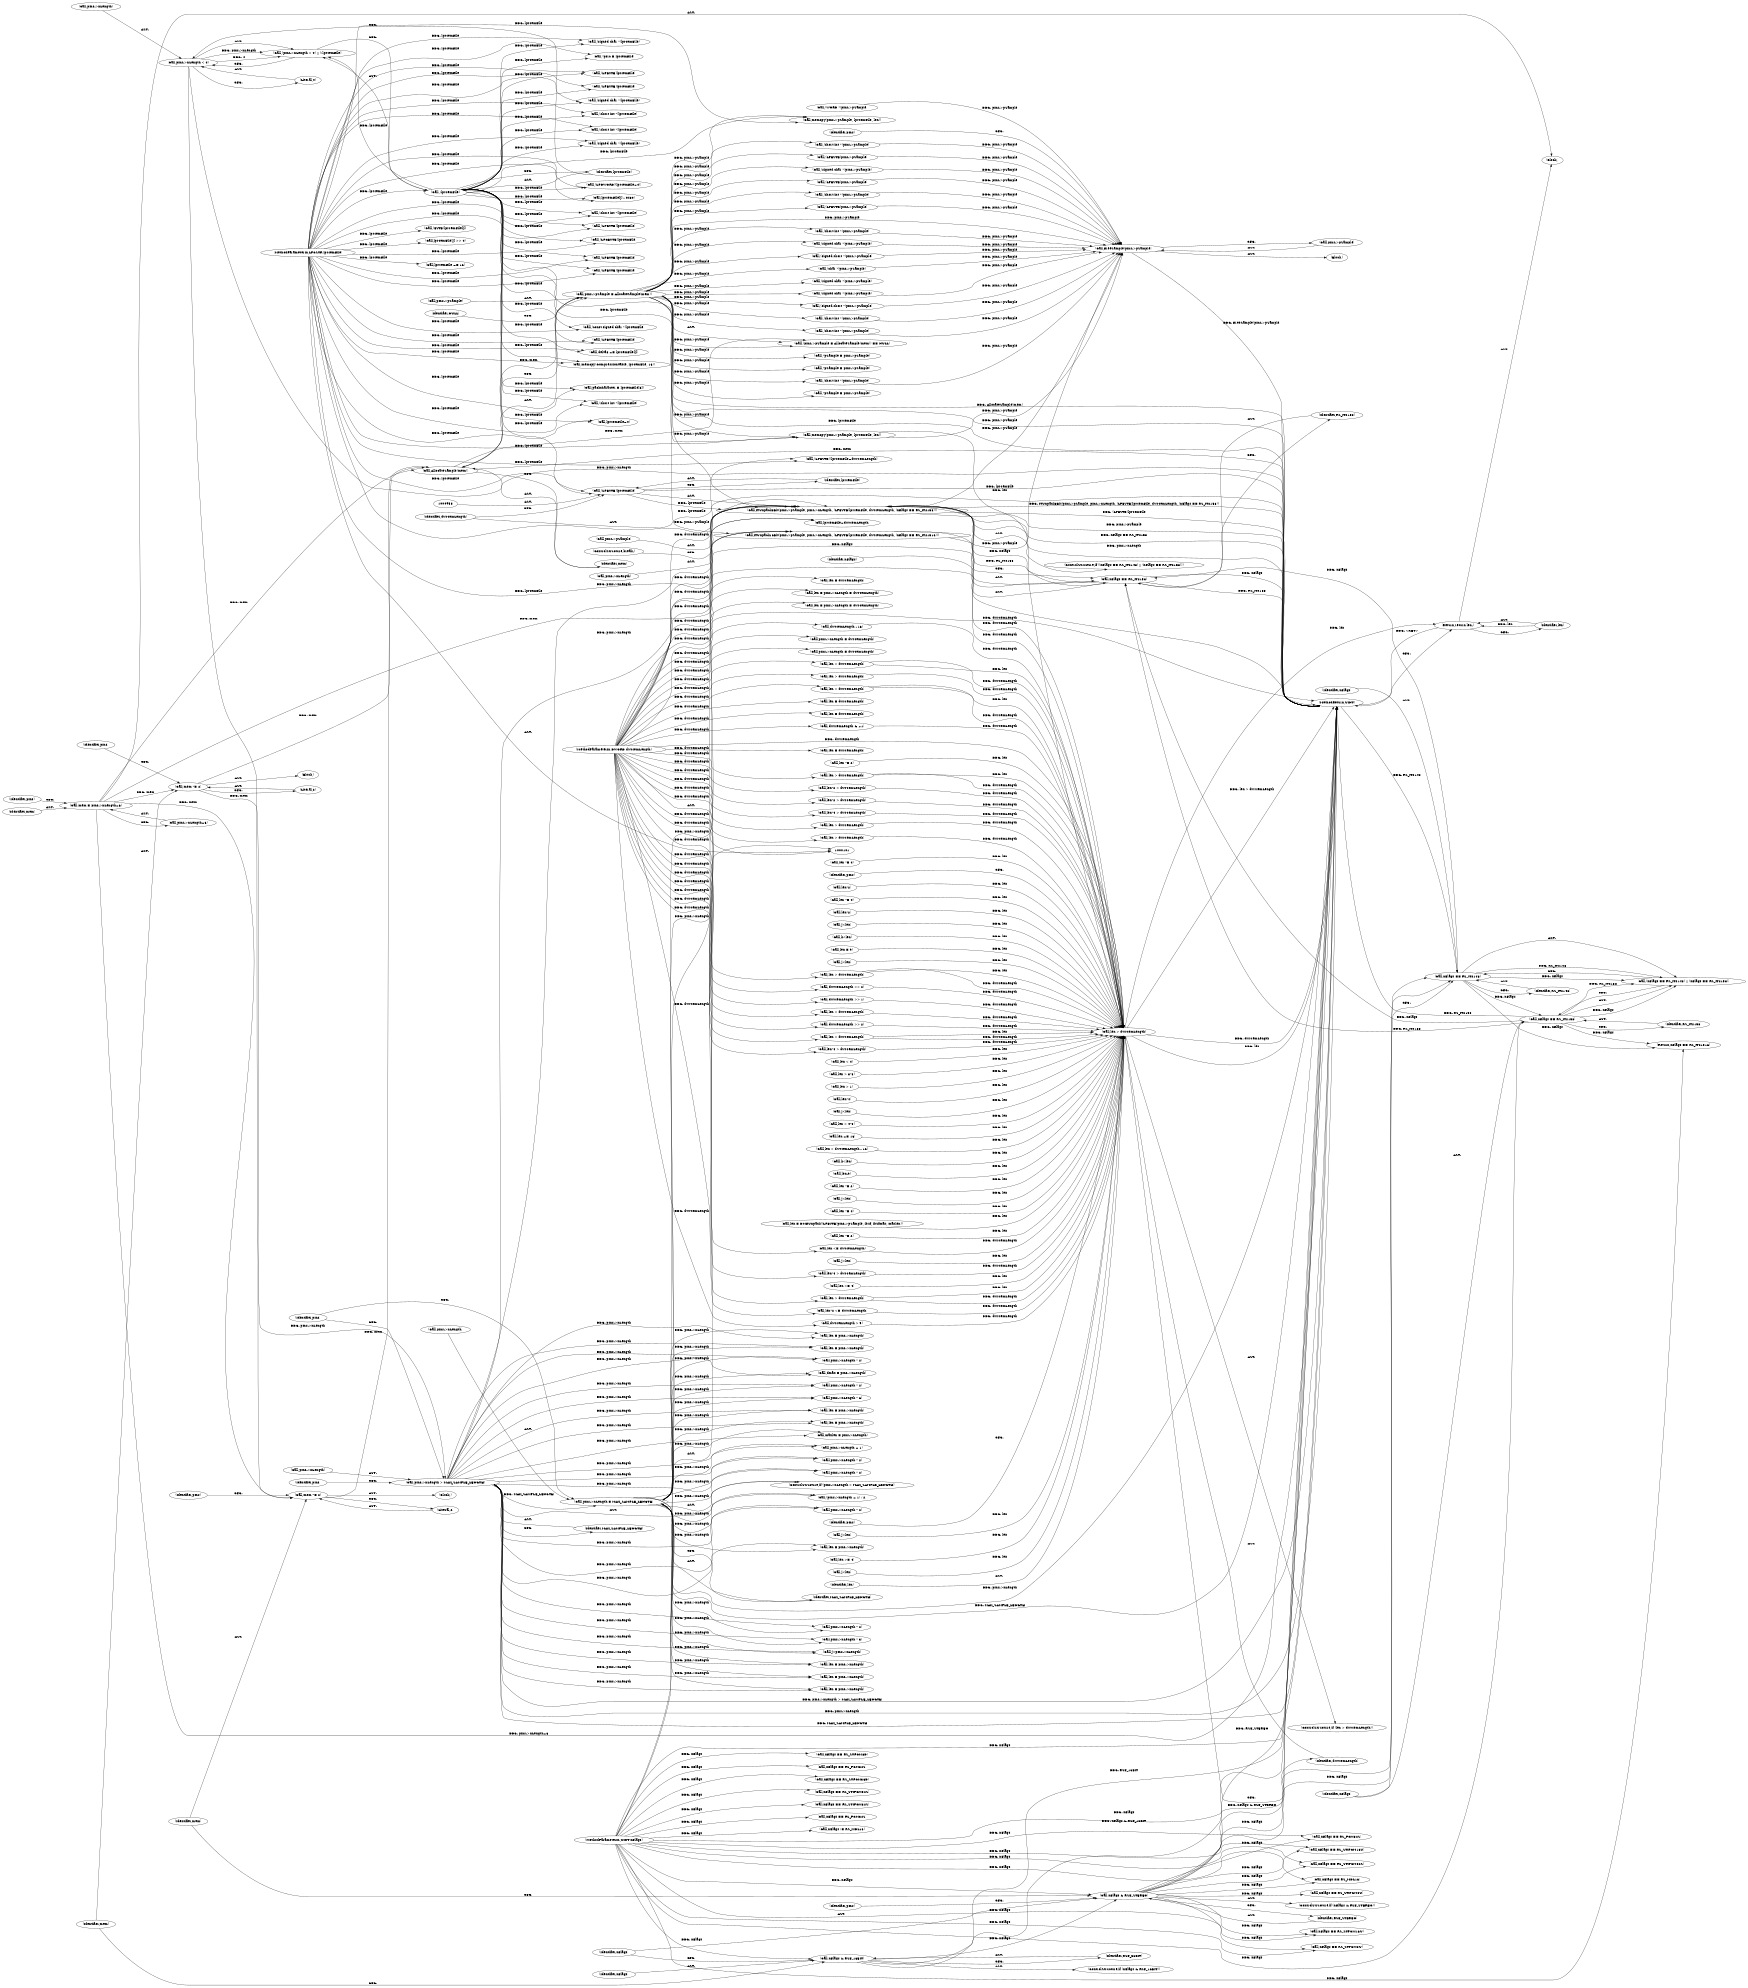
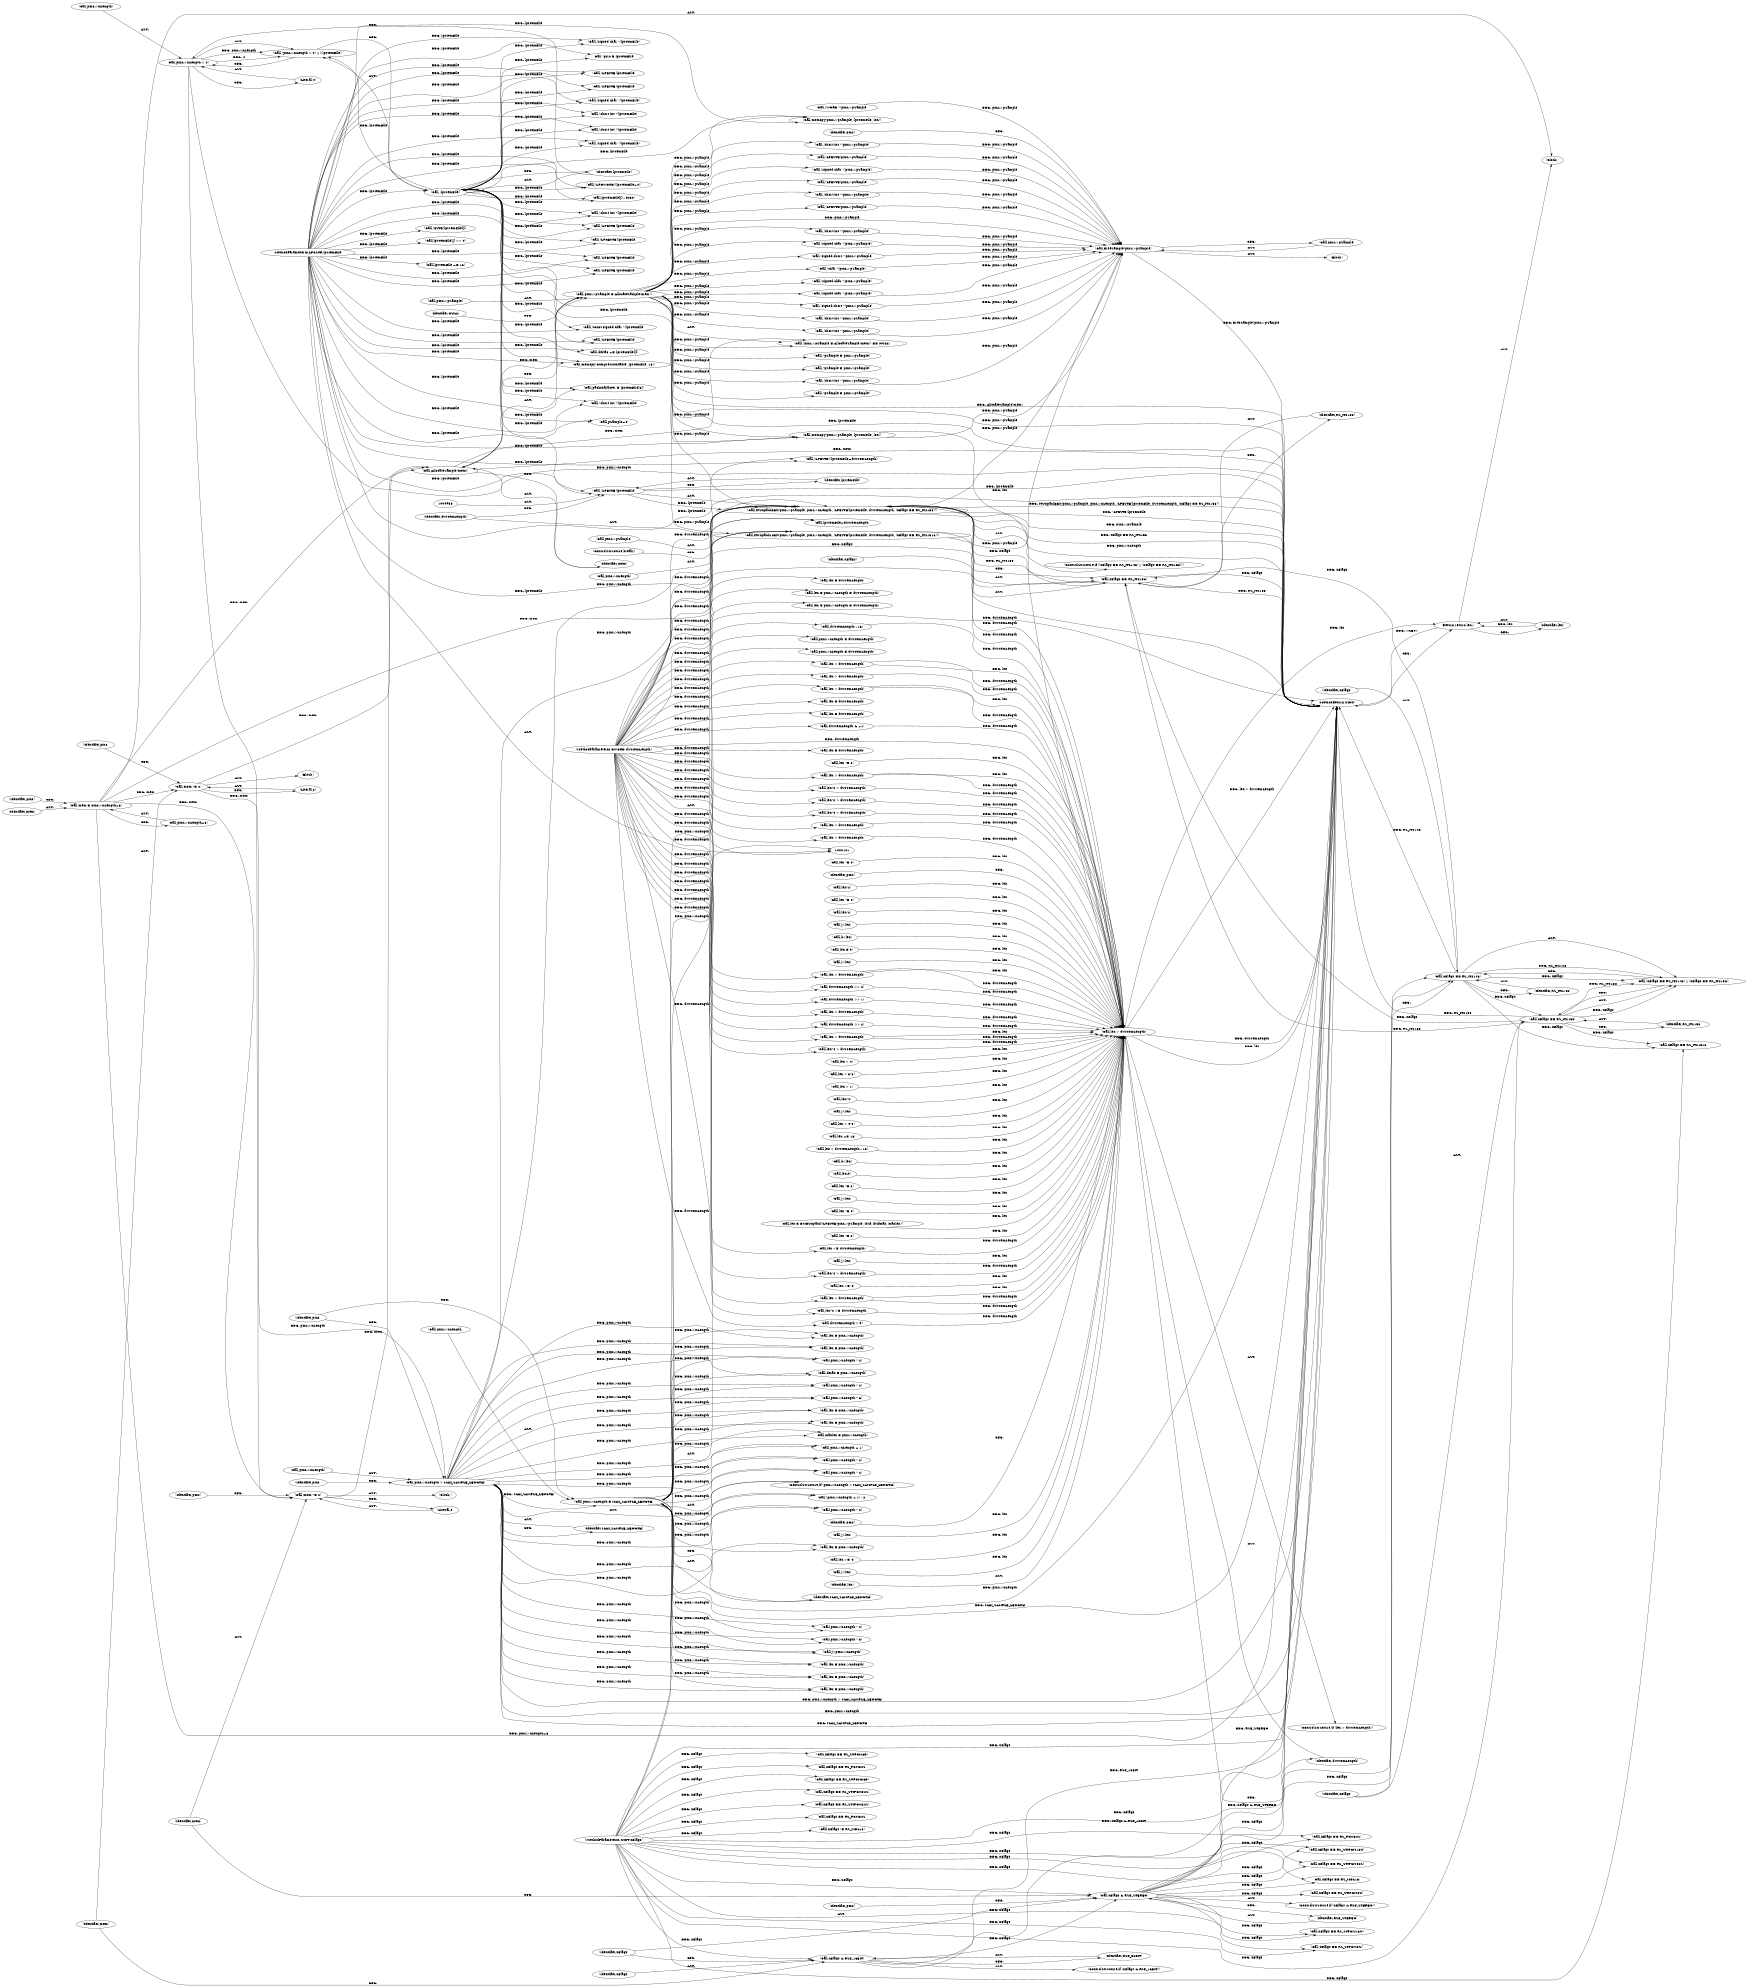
(614, 422) -> (614, 422)
(1422, 829) -> (1398, 841)
(1684, 1045) -> (1684, 1045)
